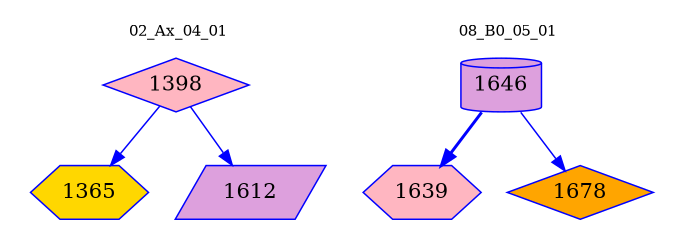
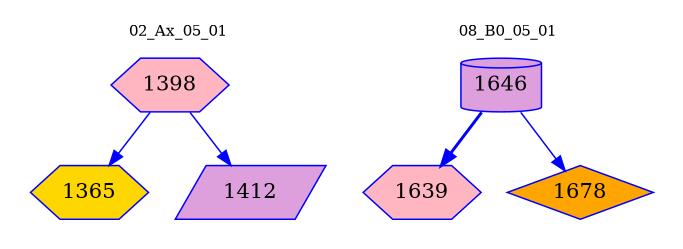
(178, 32) -> (178, 32)
(176, 85) -> (170, 85)
(251, 192) -> (251, 192)
